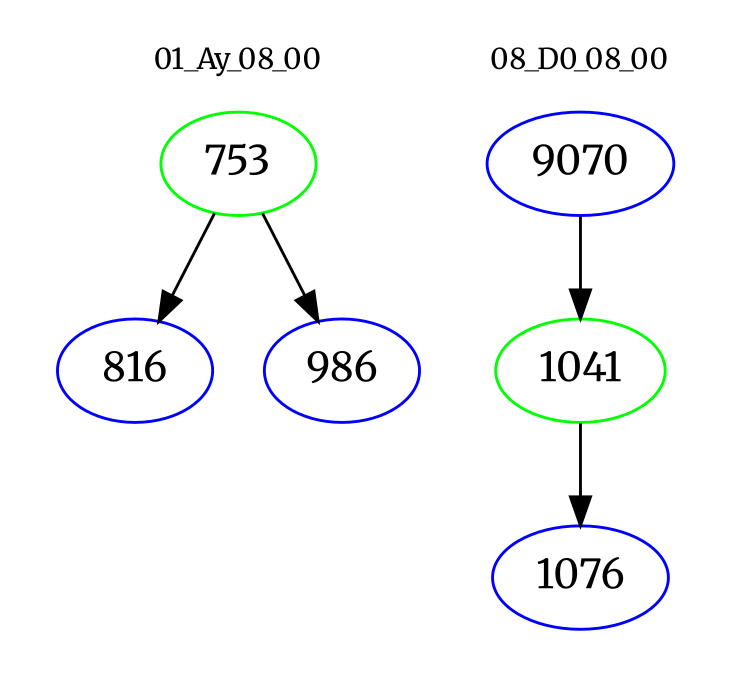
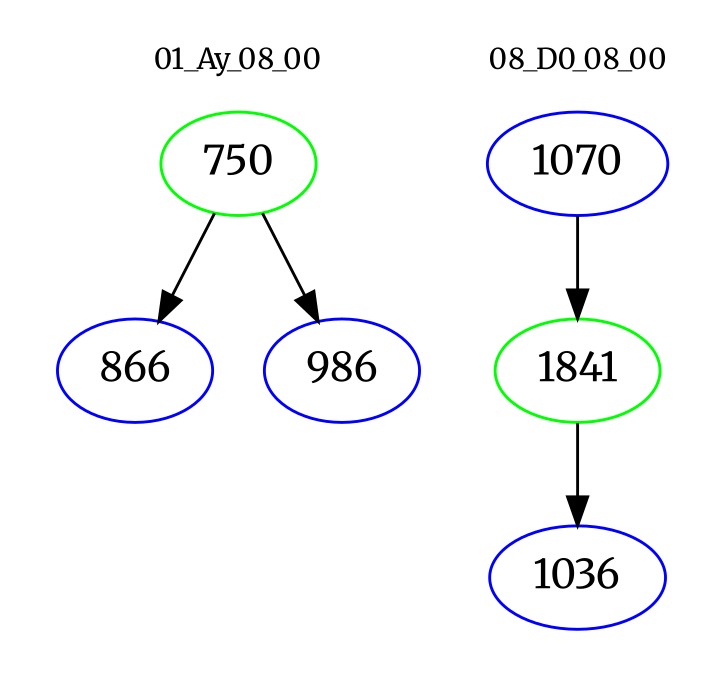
(239, 164) -> (239, 164)
(580, 164) -> (578, 164)
(135, 371) -> (135, 371)
(580, 371) -> (578, 371)
(580, 578) -> (578, 578)
